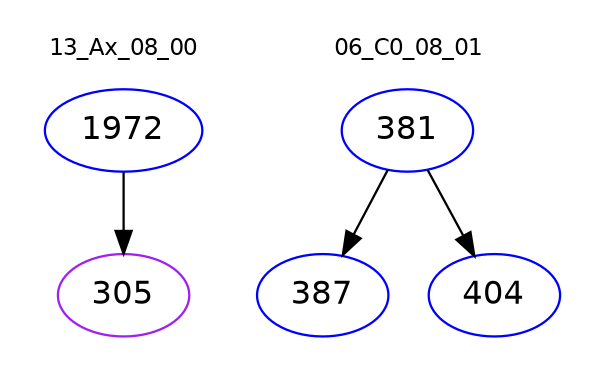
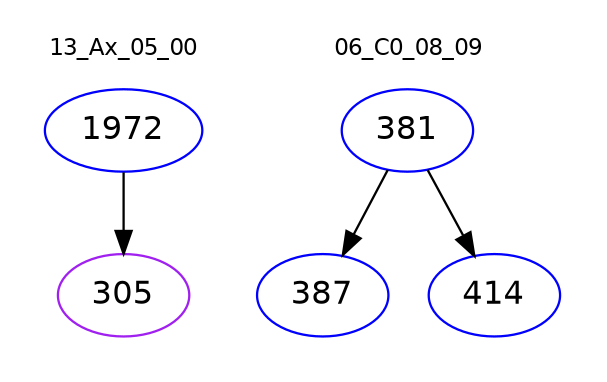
(124, 49) -> (124, 49)
(409, 49) -> (409, 49)
(494, 295) -> (494, 295)
